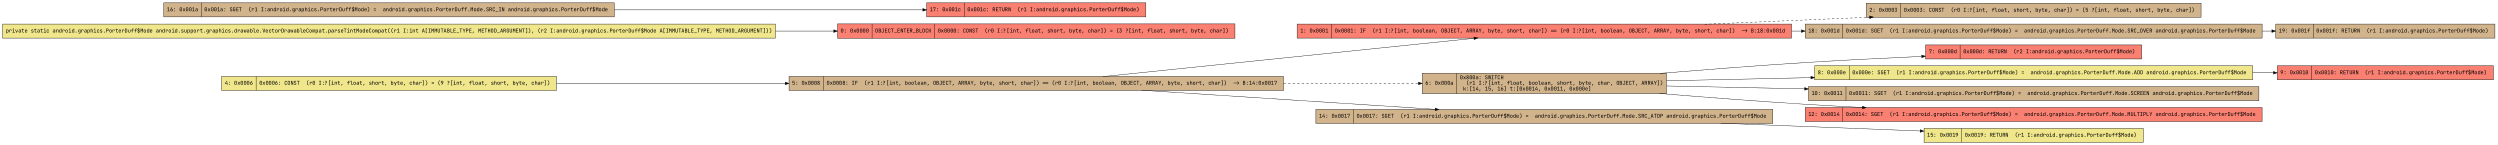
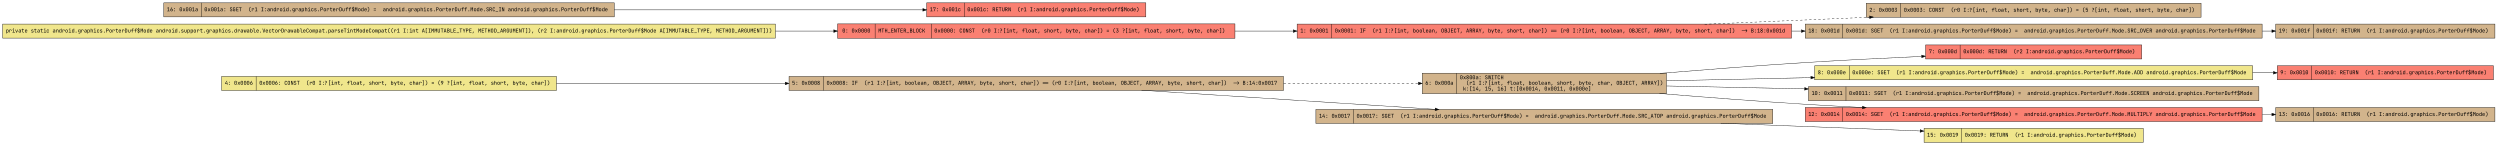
(903, 31) -> (902, 31)
(1288, 57) -> (1264, 31)
none -> (2385, 115)
